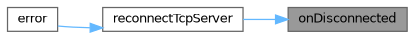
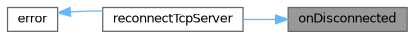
(74, 27) -> (87, 11)
